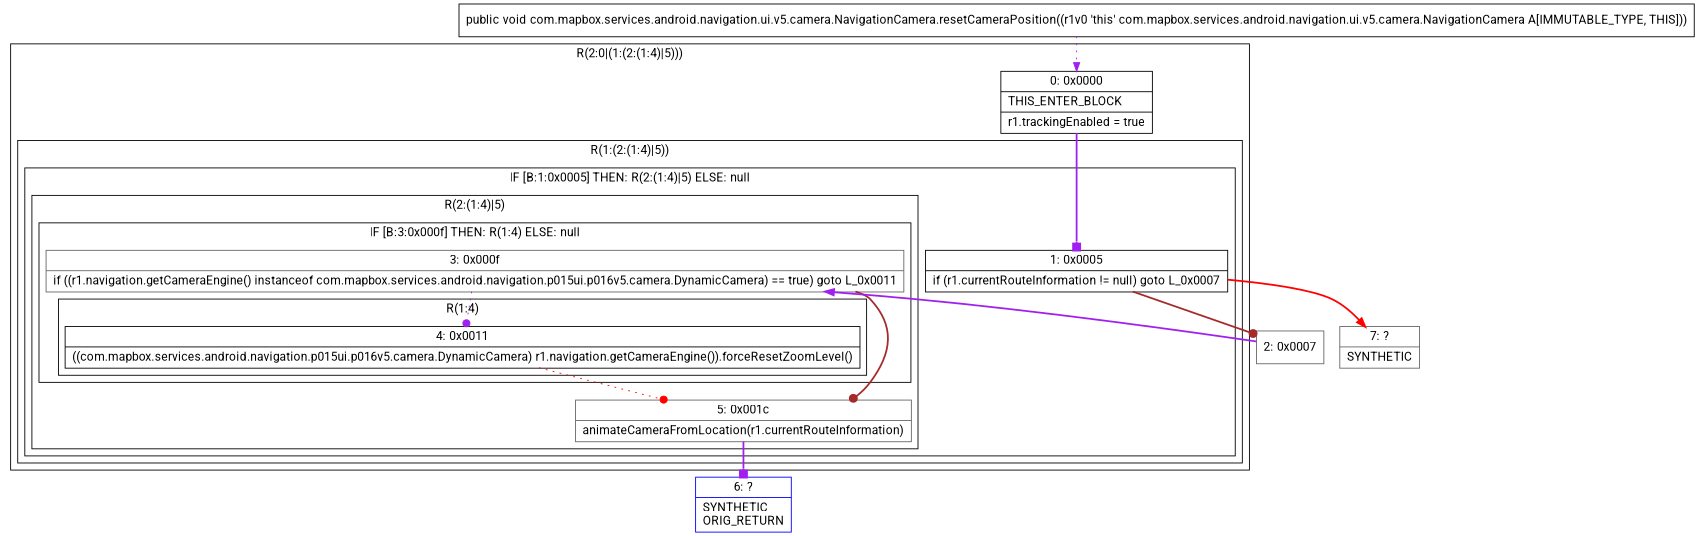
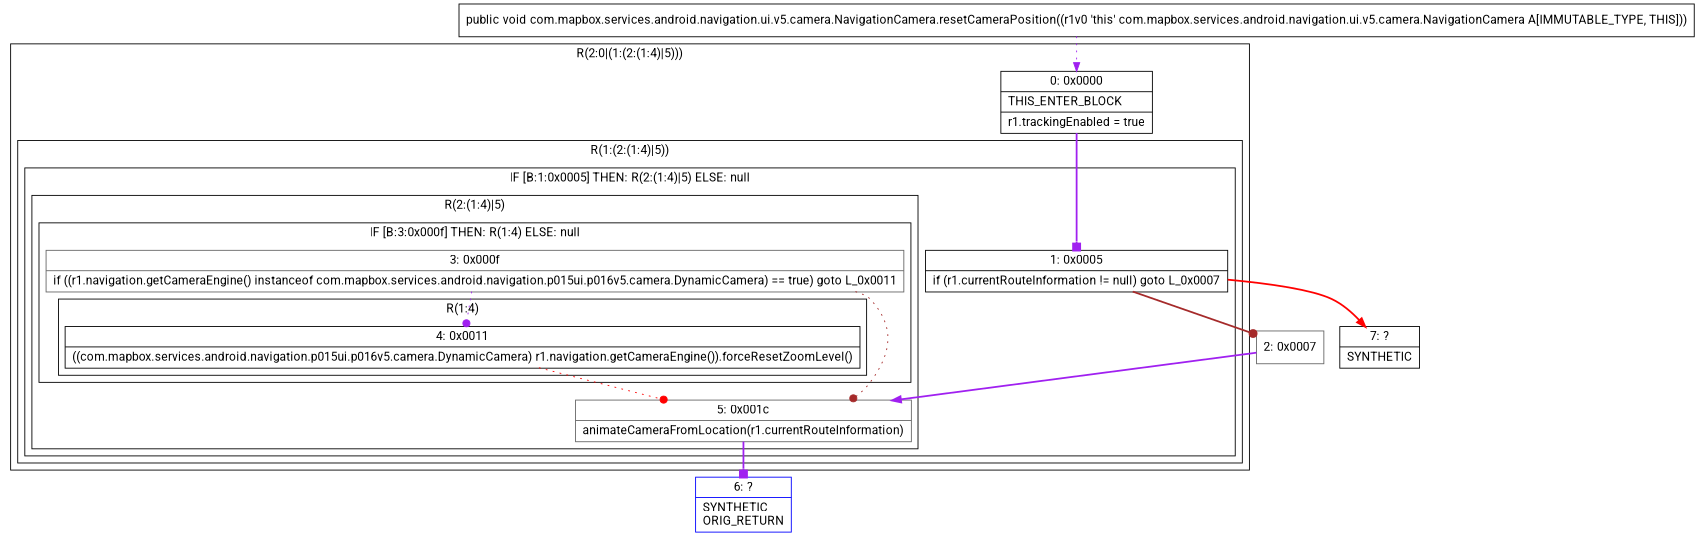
(1046, 313) -> (1079, 376)
(888, 342) -> (888, 342)
(1380, 347) -> (1380, 347)
